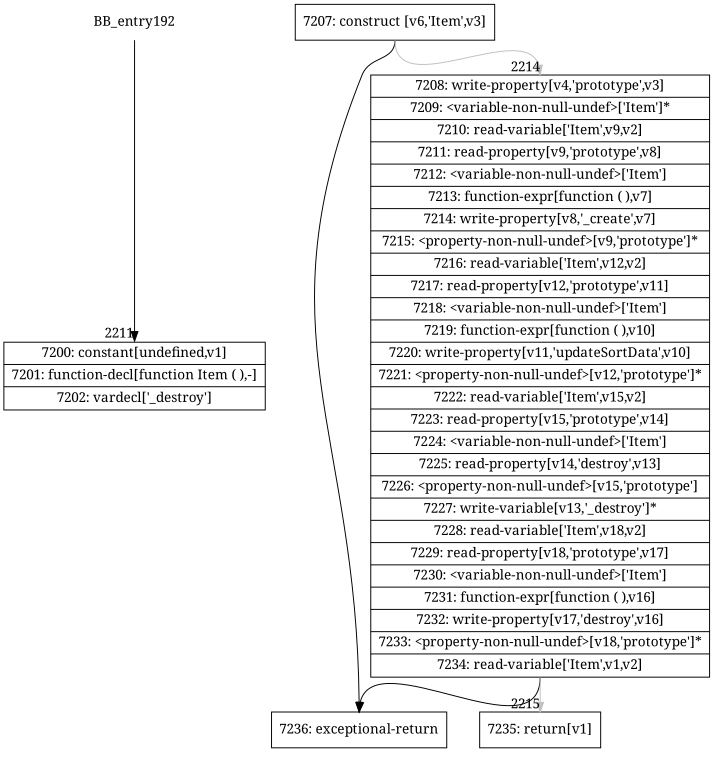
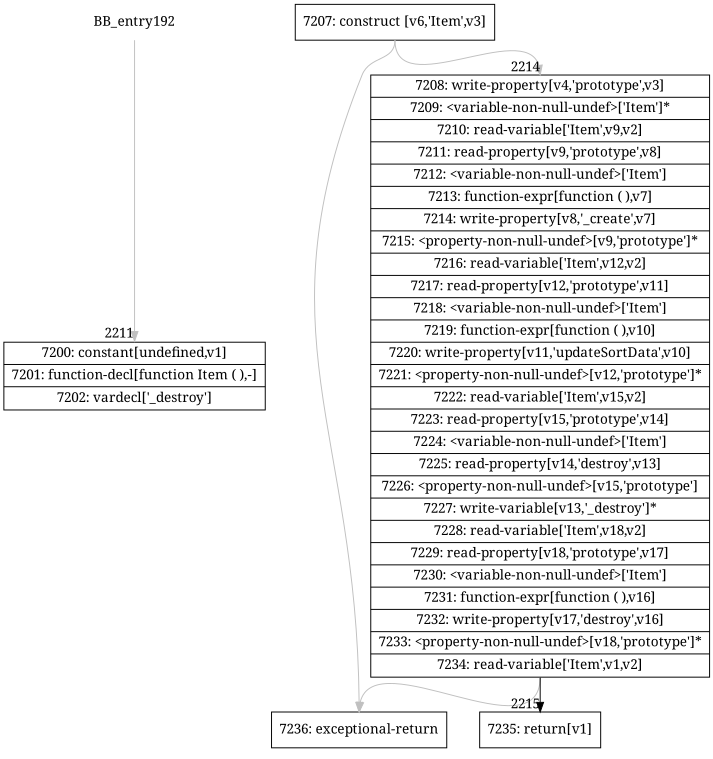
(135, 186) -> (135, 186)
(319, 362) -> (319, 362)
(540, 695) -> (540, 695)
(454, 696) -> (454, 696)
